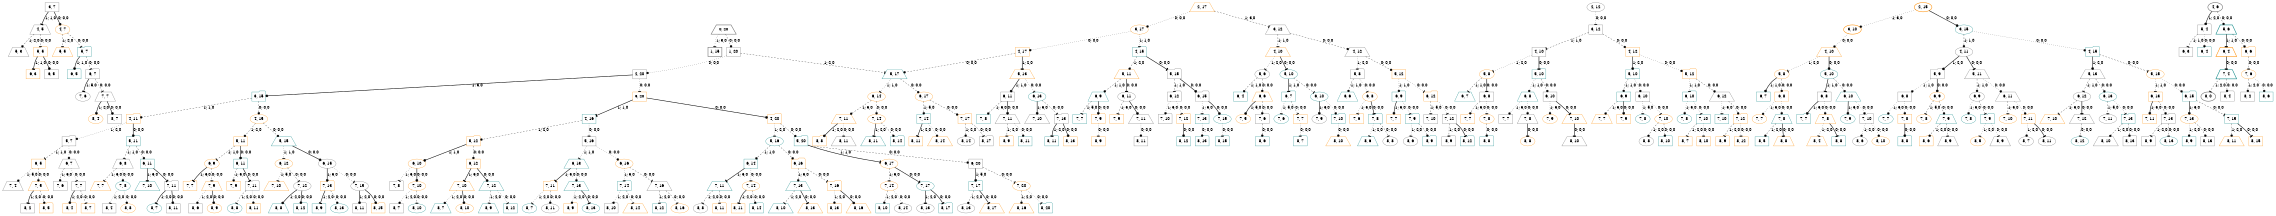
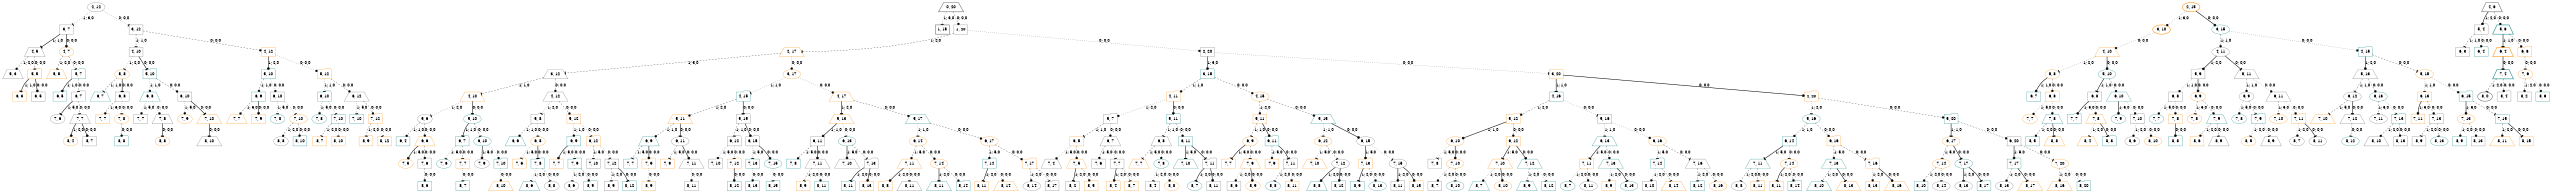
(2215, 7) -> (2492, 7)
none -> (82, 18)
(1022, 52) -> (842, 97)
(812, 63) -> (879, 47)
